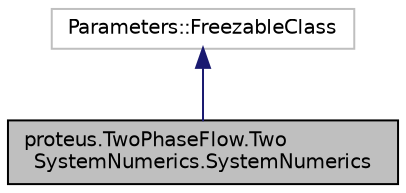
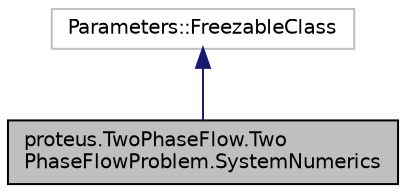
(203, 152) -> (203, 152)
